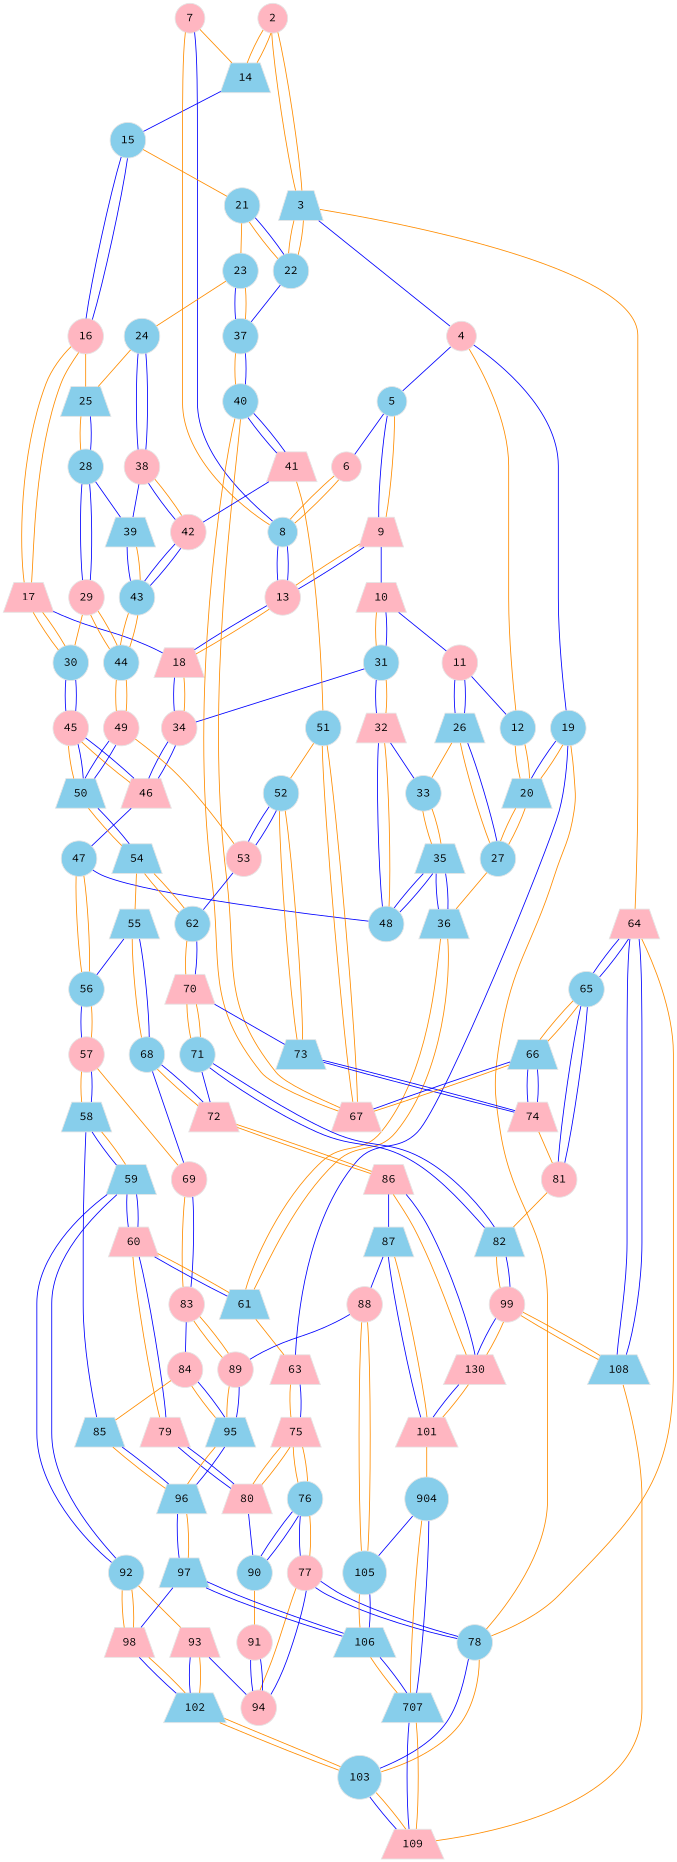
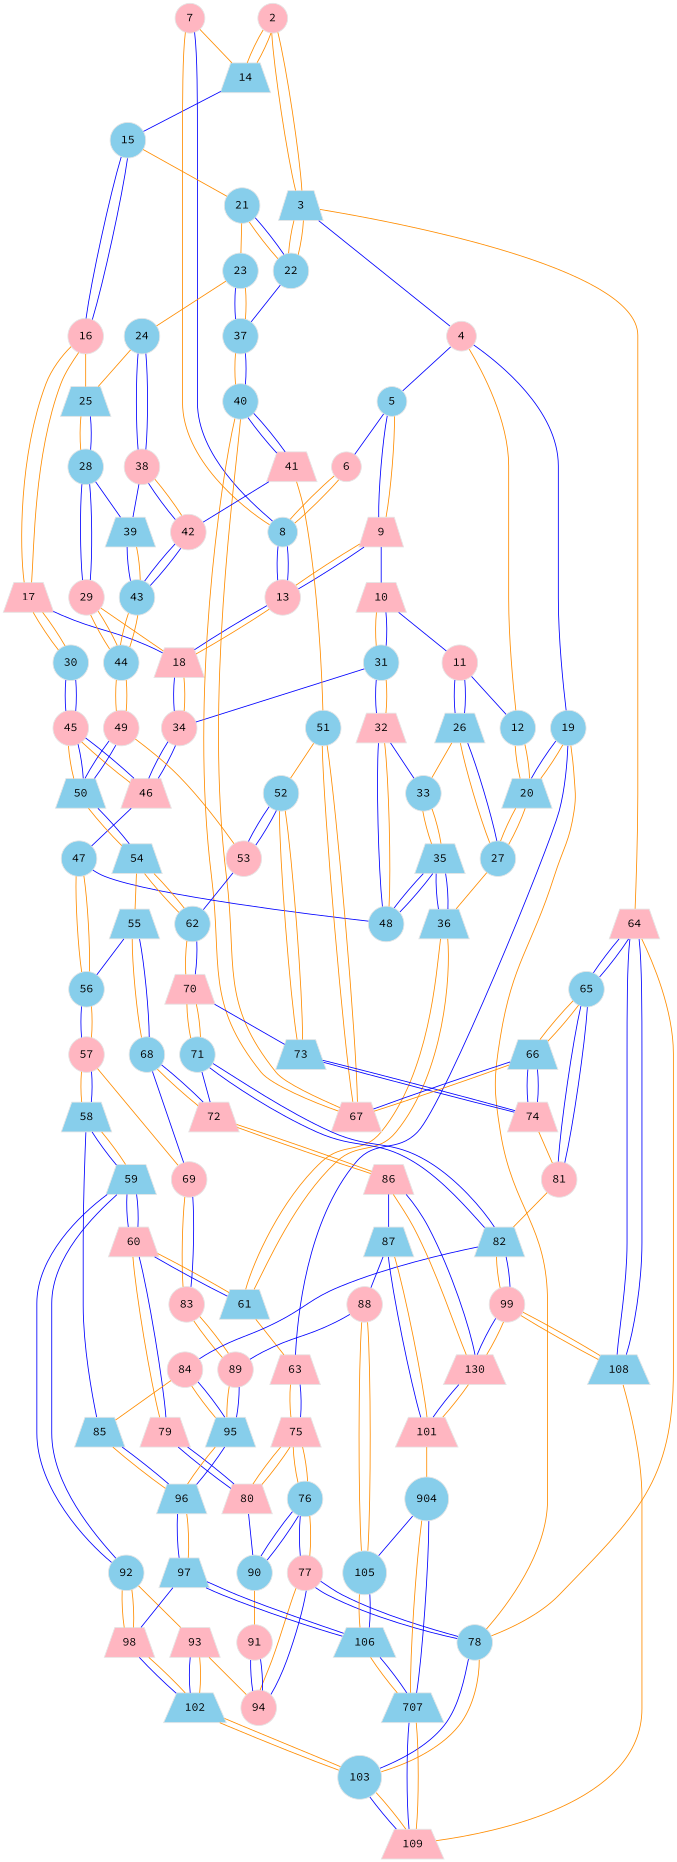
(79, 630) -> (140, 635)
(186, 1337) -> (333, 1290)
(228, 1676) -> (228, 1676)
